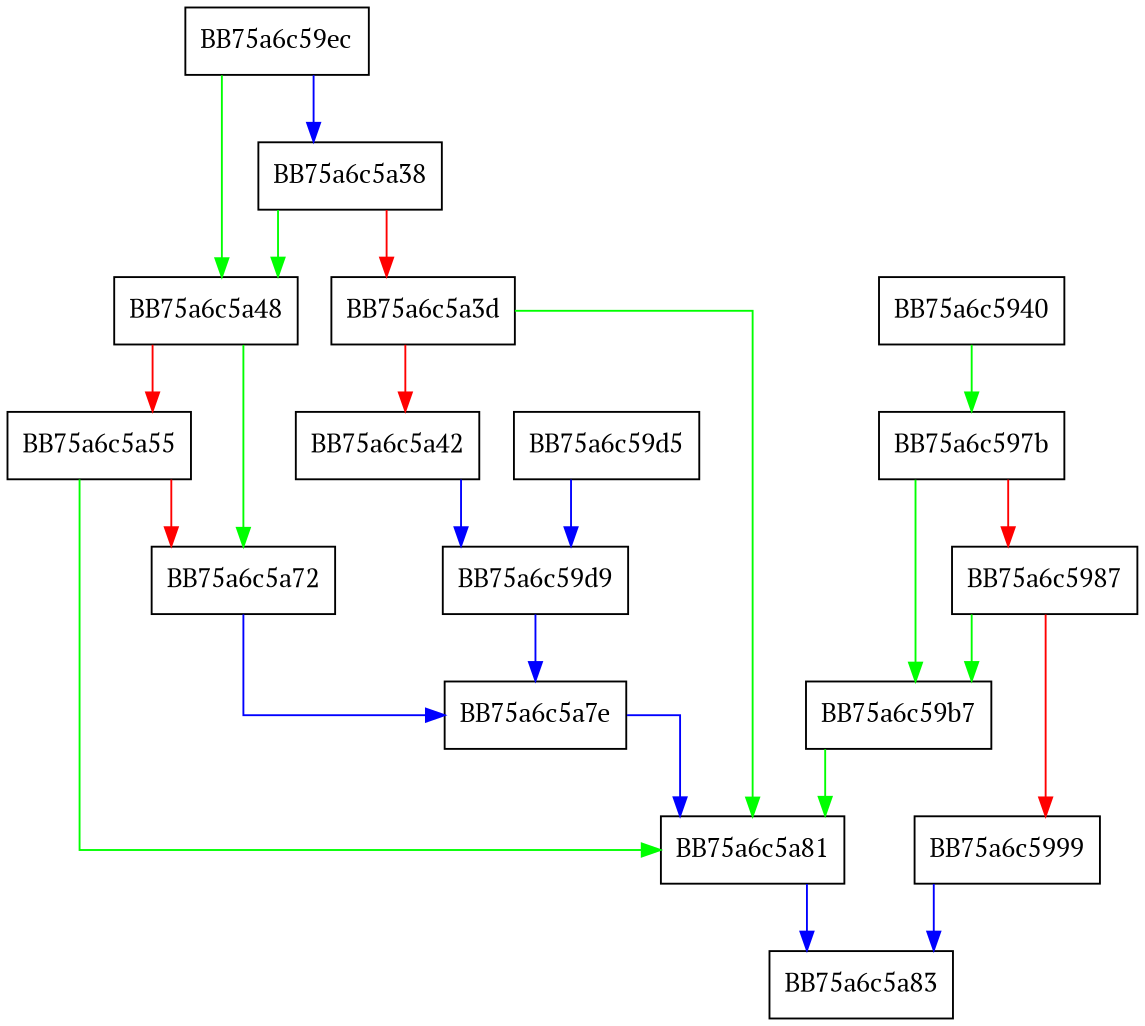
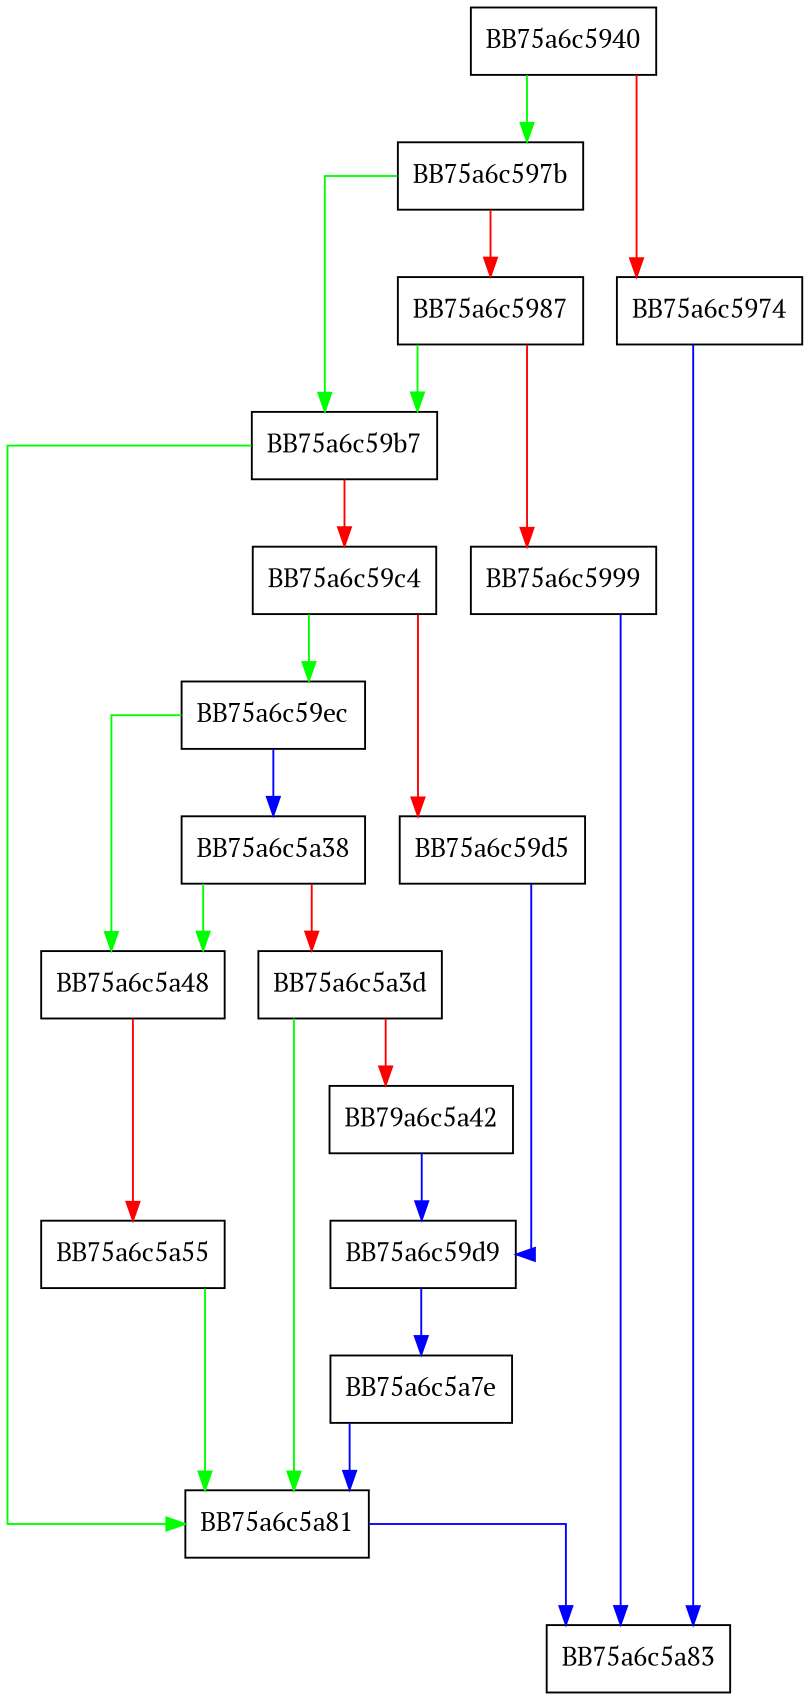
none -> (710, 311)
(388, 446) -> (421, 1120)
(243, 580) -> none
none -> (344, 580)
